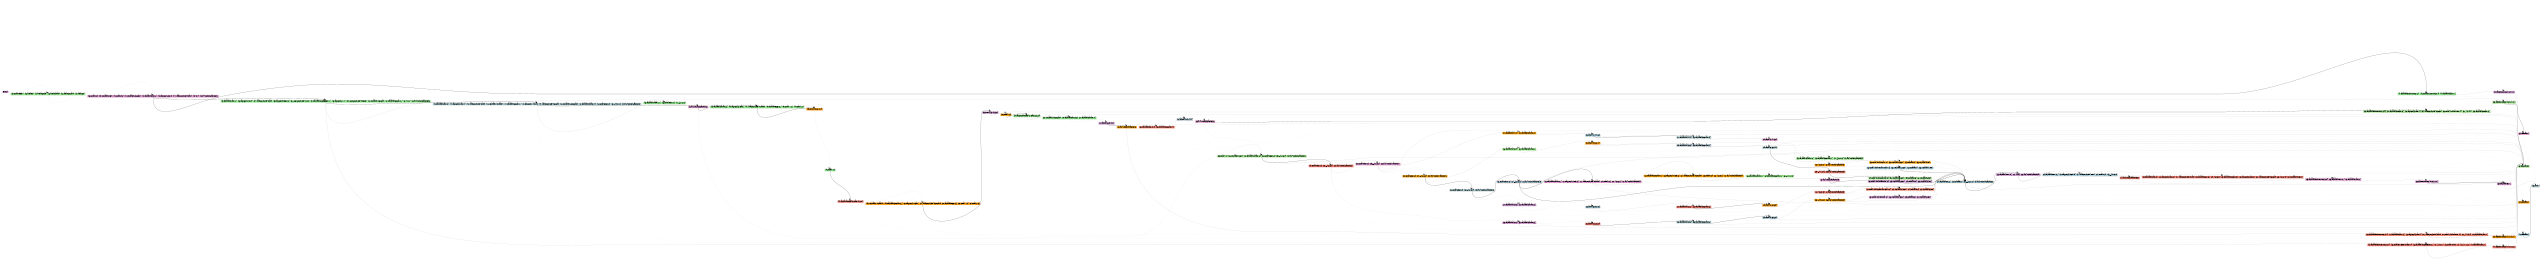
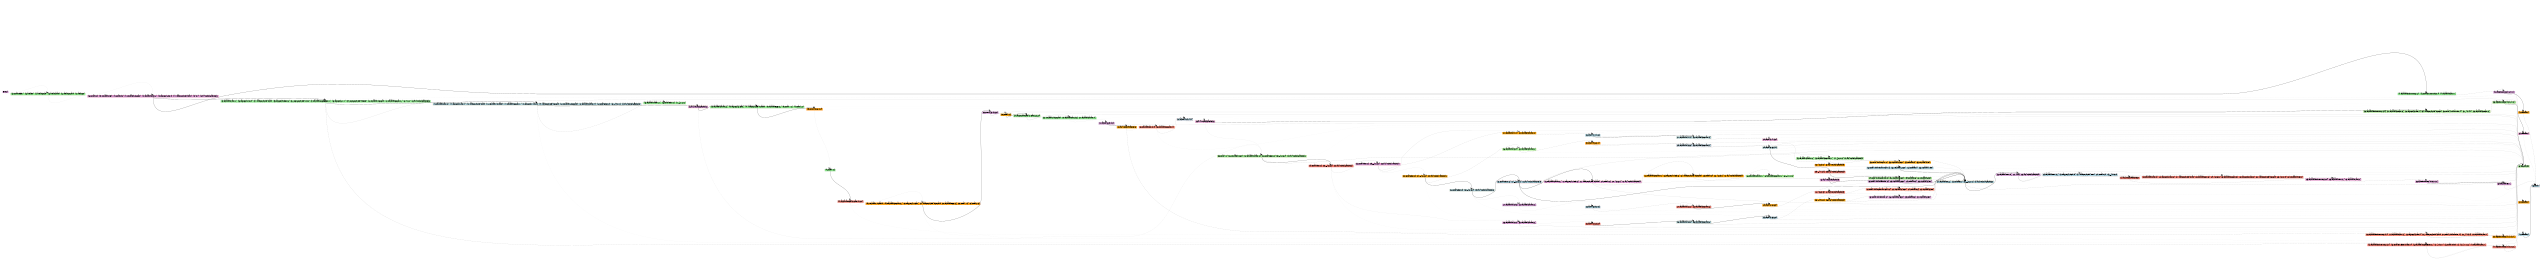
none -> (2524, 112)
